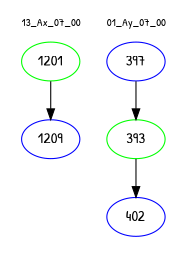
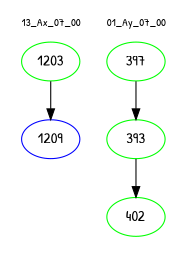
(51, 62) -> (51, 62)
(136, 62) -> (136, 62)
(136, 217) -> (136, 217)
